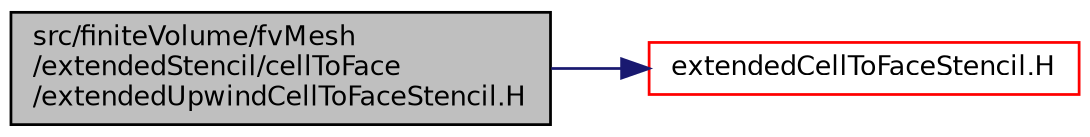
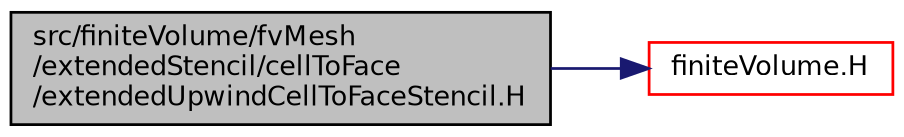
(864, 68) -> (771, 68)
